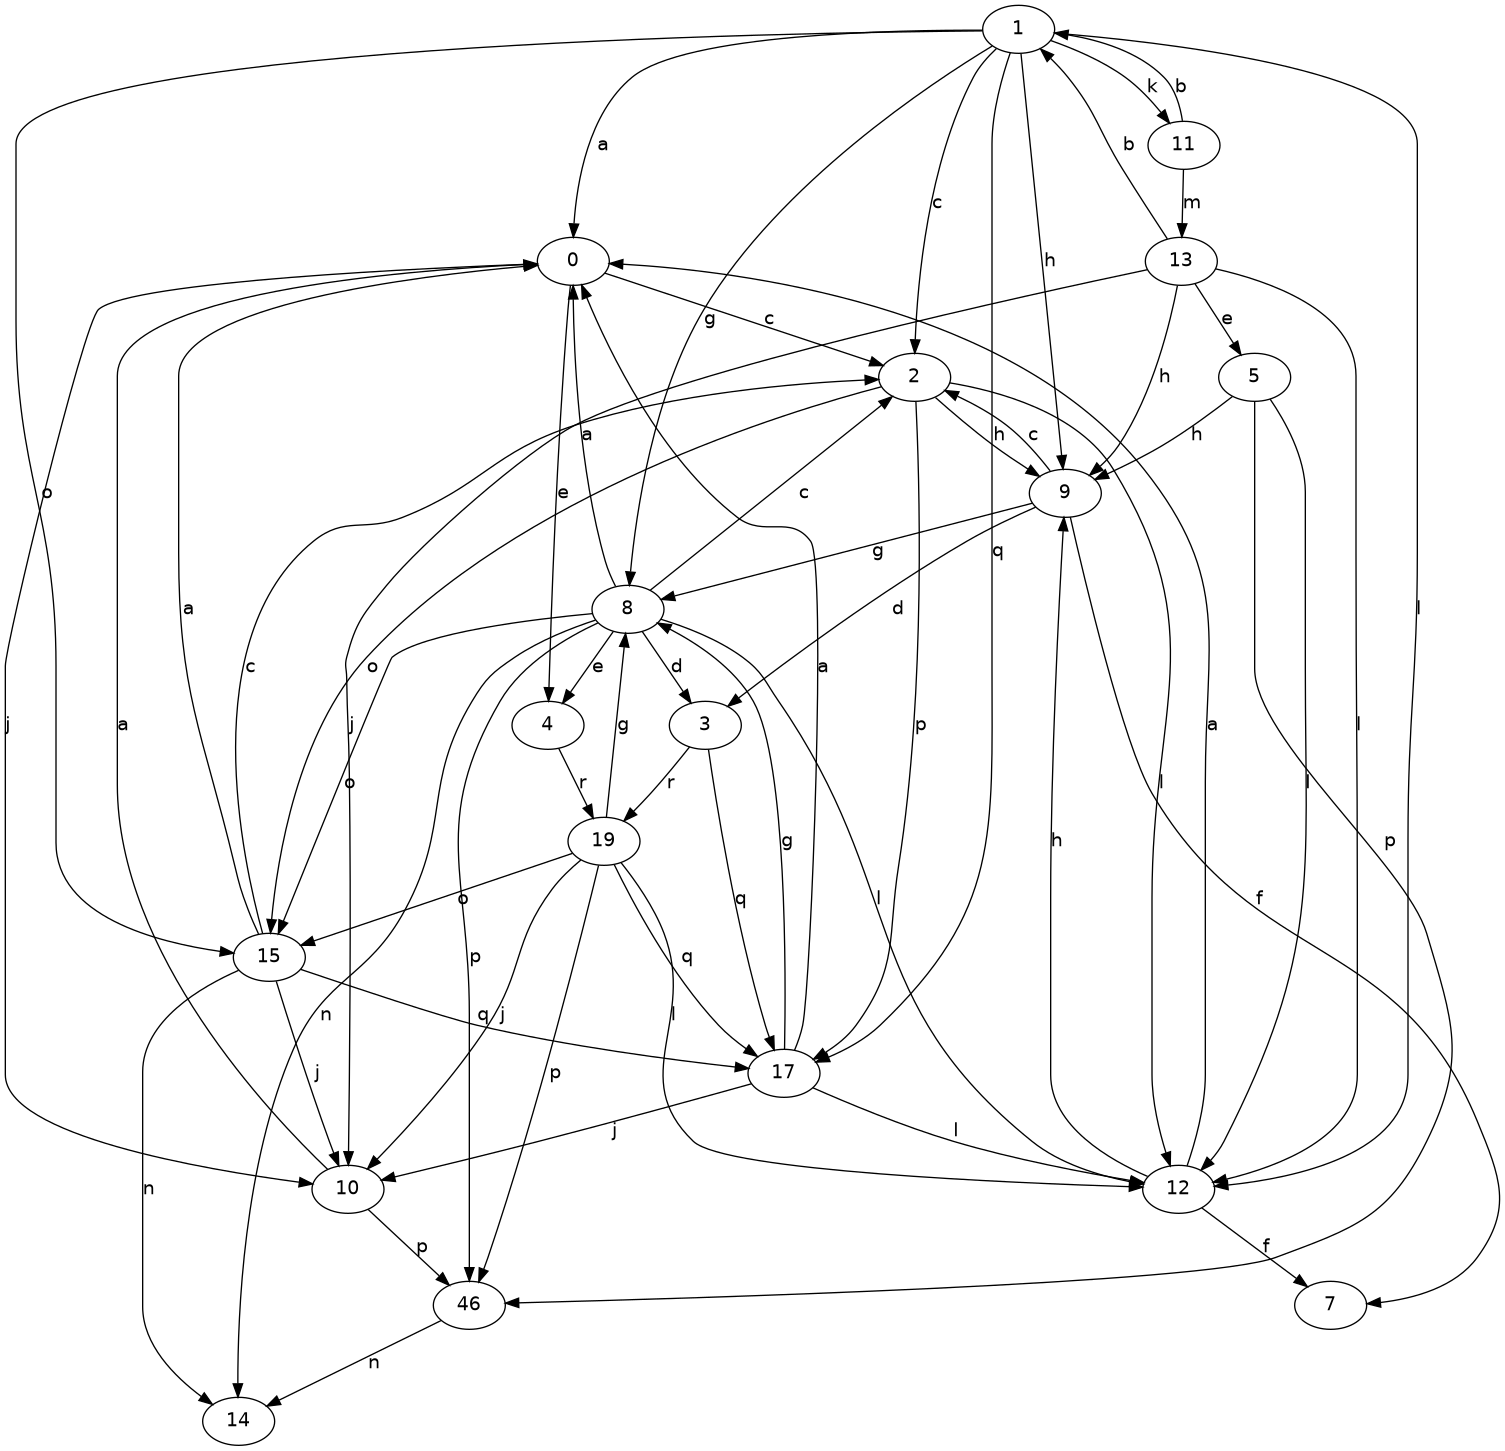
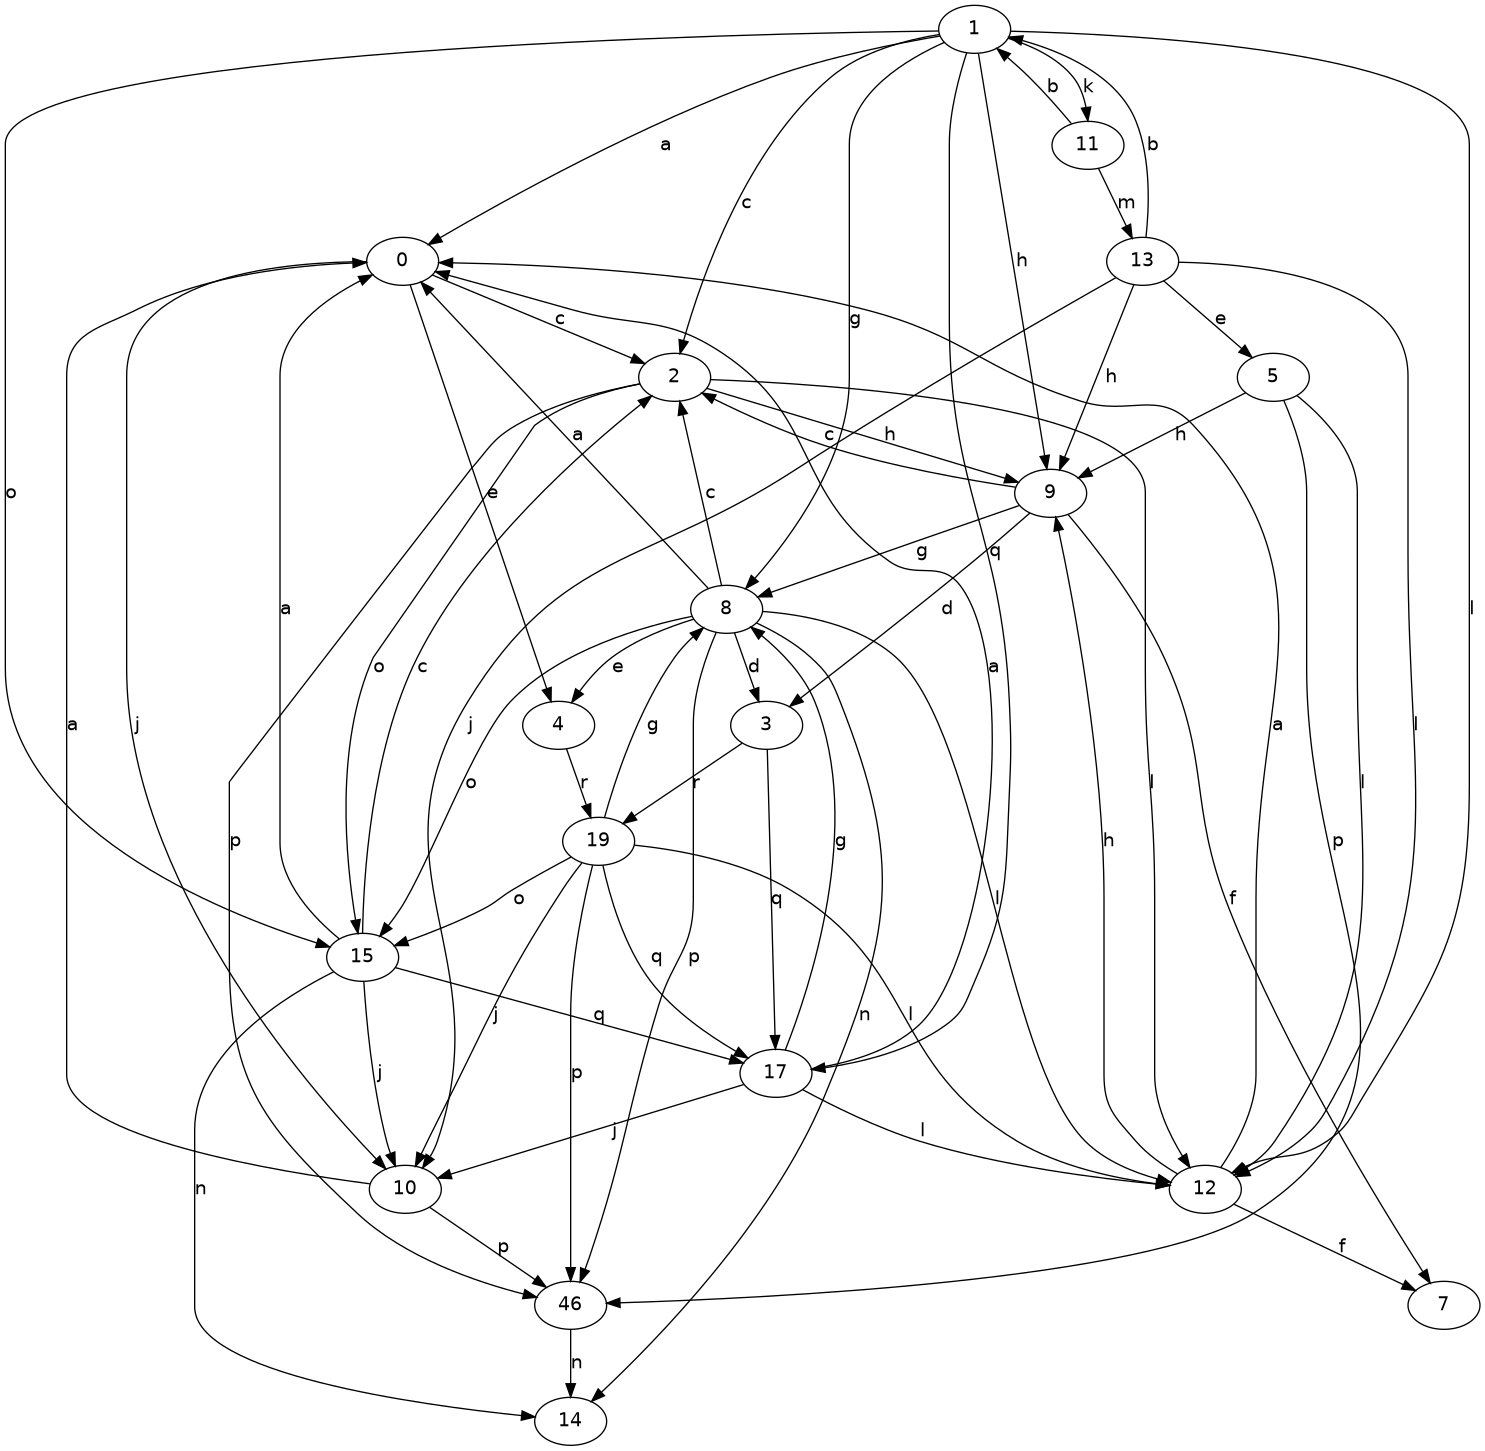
(913, 739) -> (229, 817)
